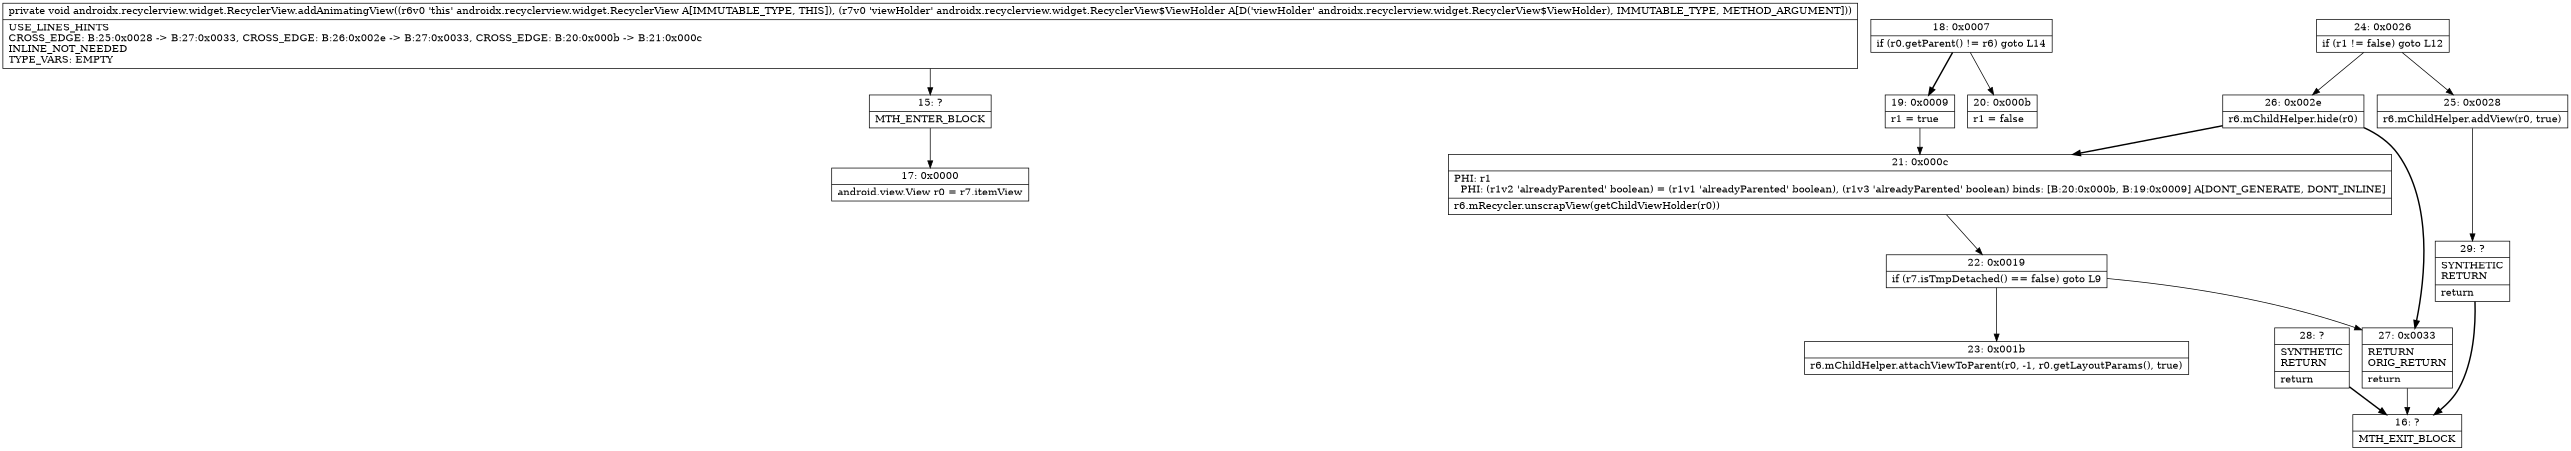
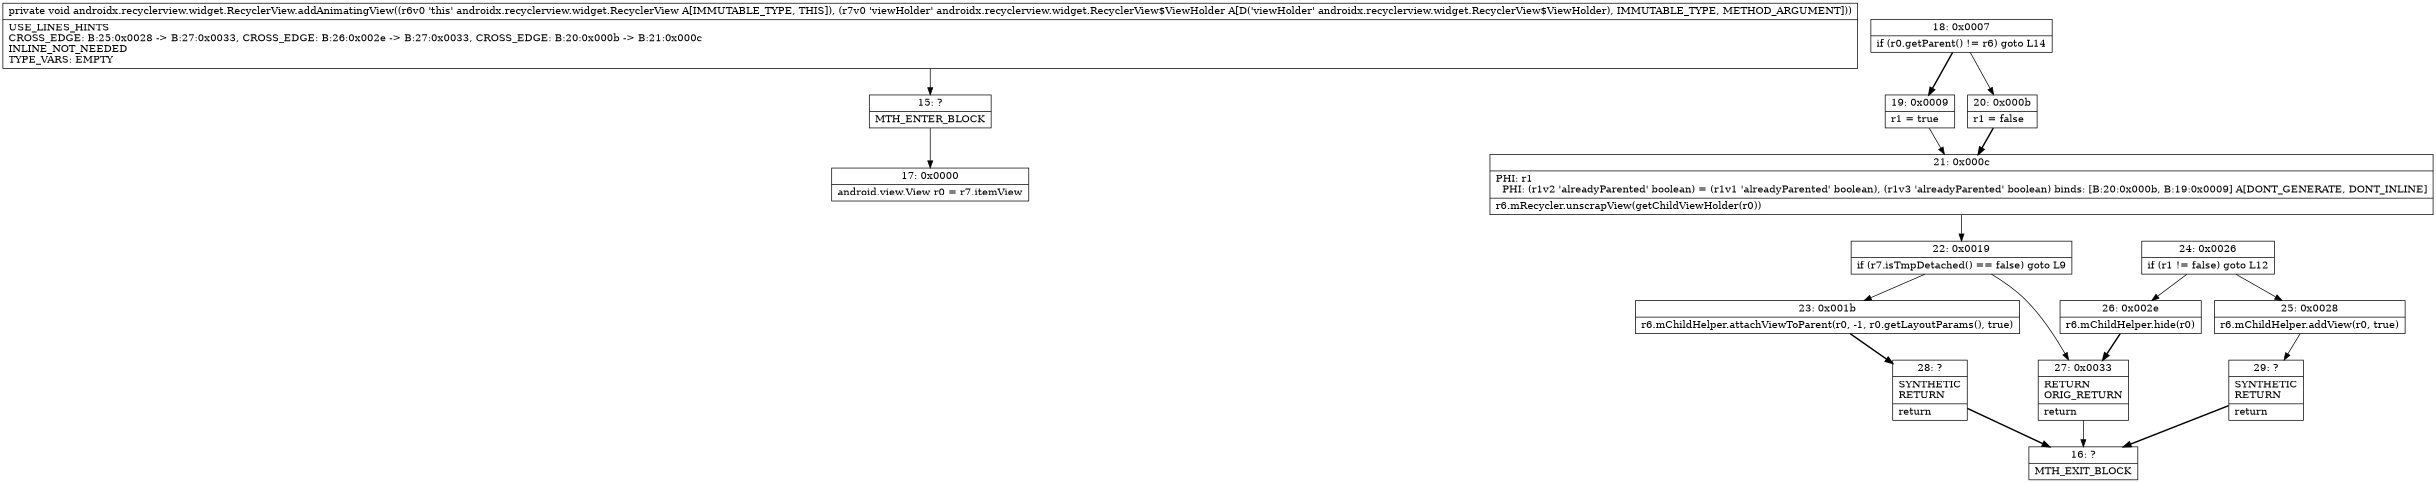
(2152, 139) -> (1988, 138)
none -> (1868, 346)
